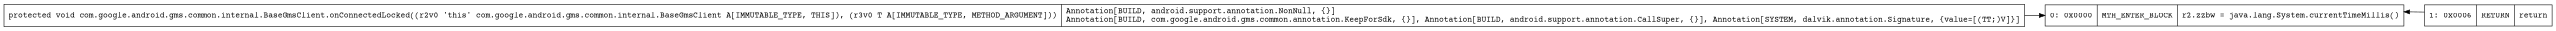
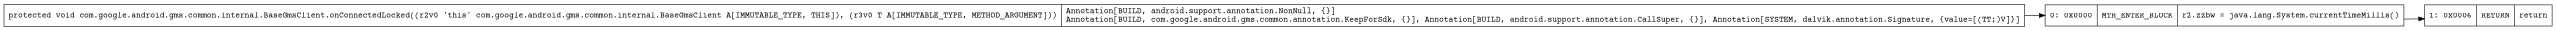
(2417, 12) -> (2411, 19)
